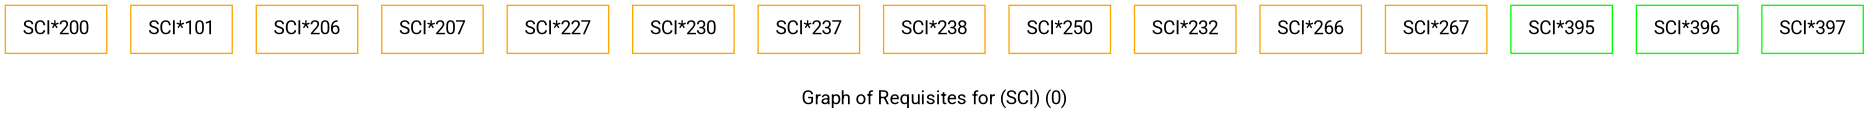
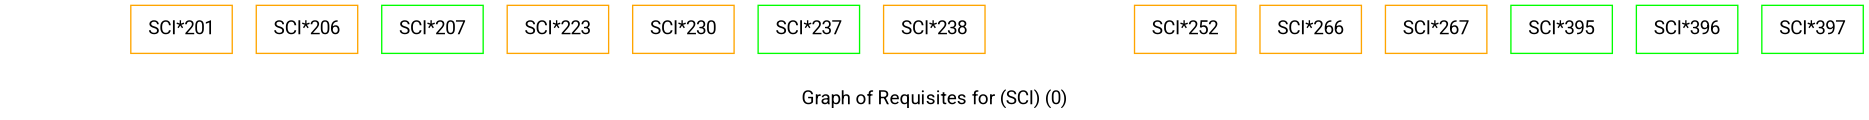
(56, 29) -> none
(182, 29) -> (182, 29)
(432, 29) -> (432, 29)
(558, 29) -> (558, 29)
(809, 29) -> (809, 29)
(1060, 29) -> none
(1185, 29) -> (1185, 29)
